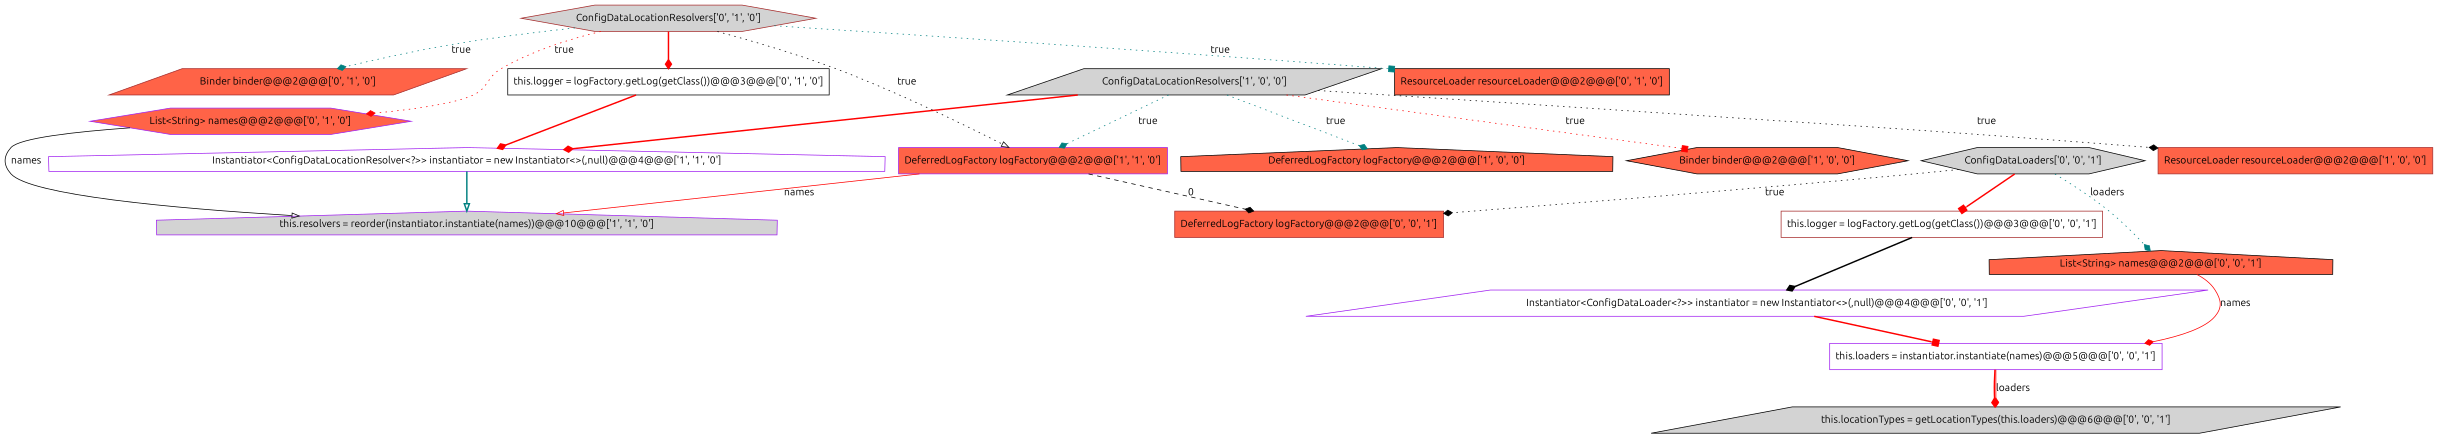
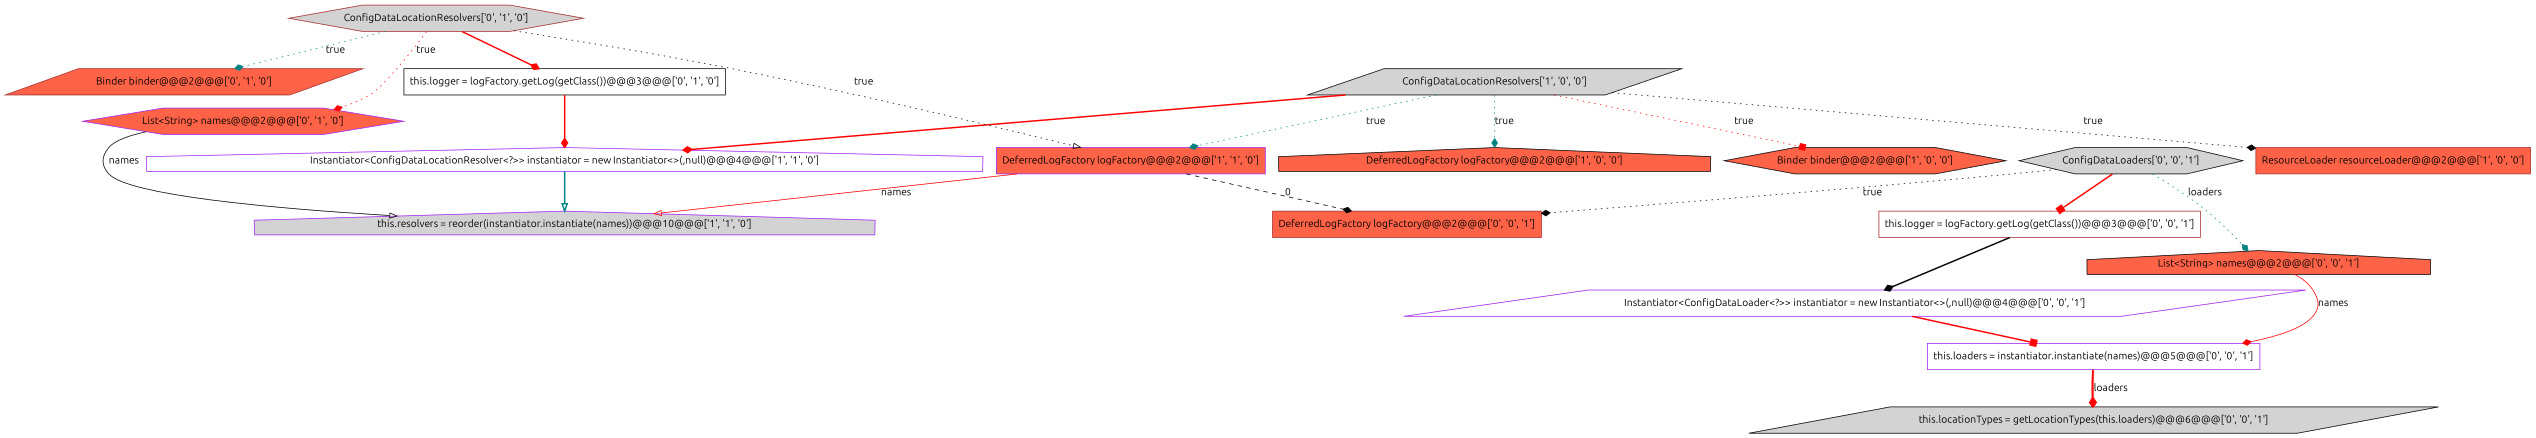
(1532, 82) -> none
